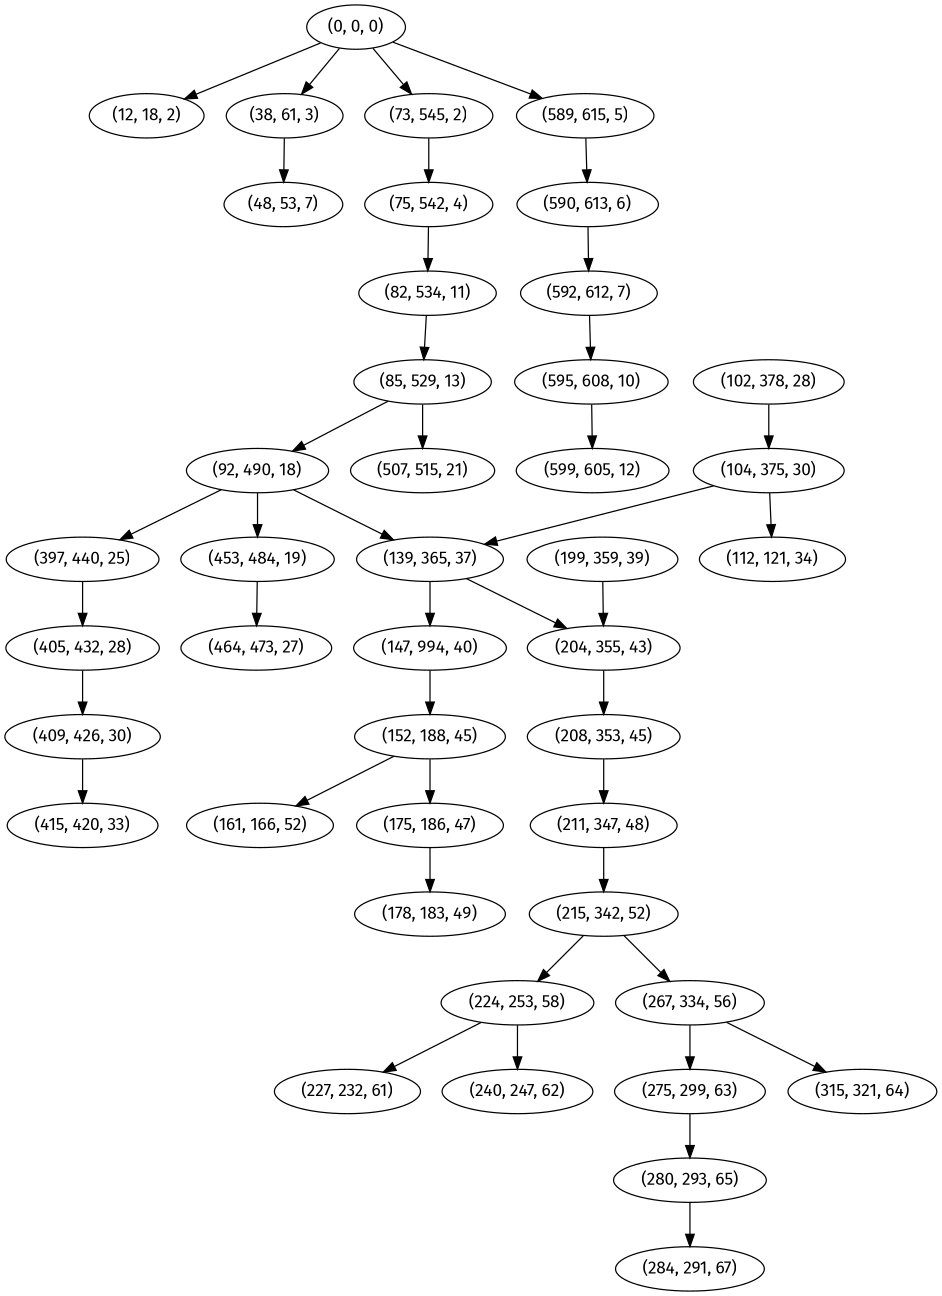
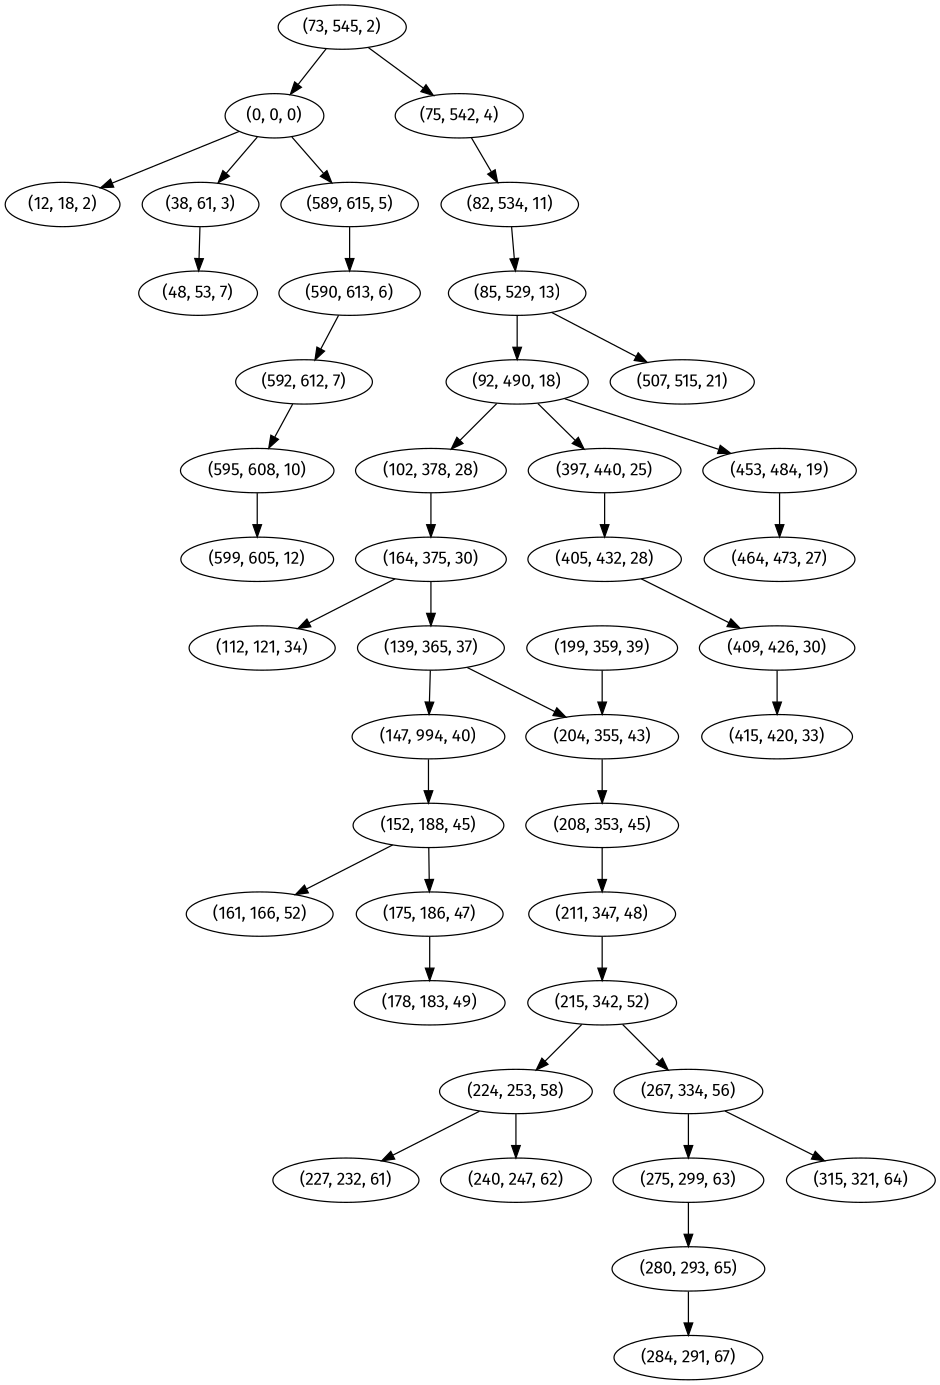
(388, 66) -> (312, 67)
(769, 471) -> (431, 559)
(338, 512) -> (478, 422)
